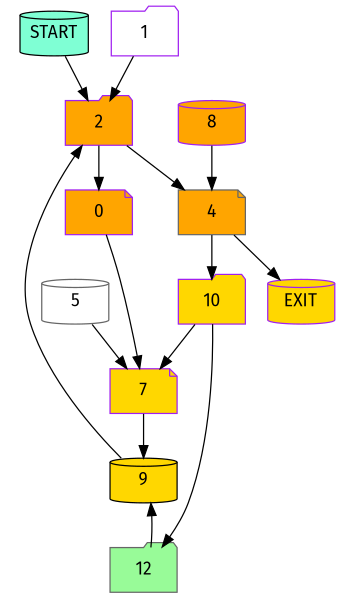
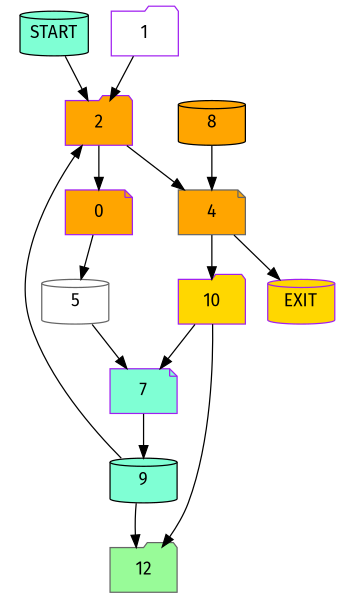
(212, 123) -> (212, 123)
(124, 295) -> (89, 251)
(144, 391) -> (144, 391)
(144, 481) -> (144, 481)
(152, 532) -> (135, 519)
